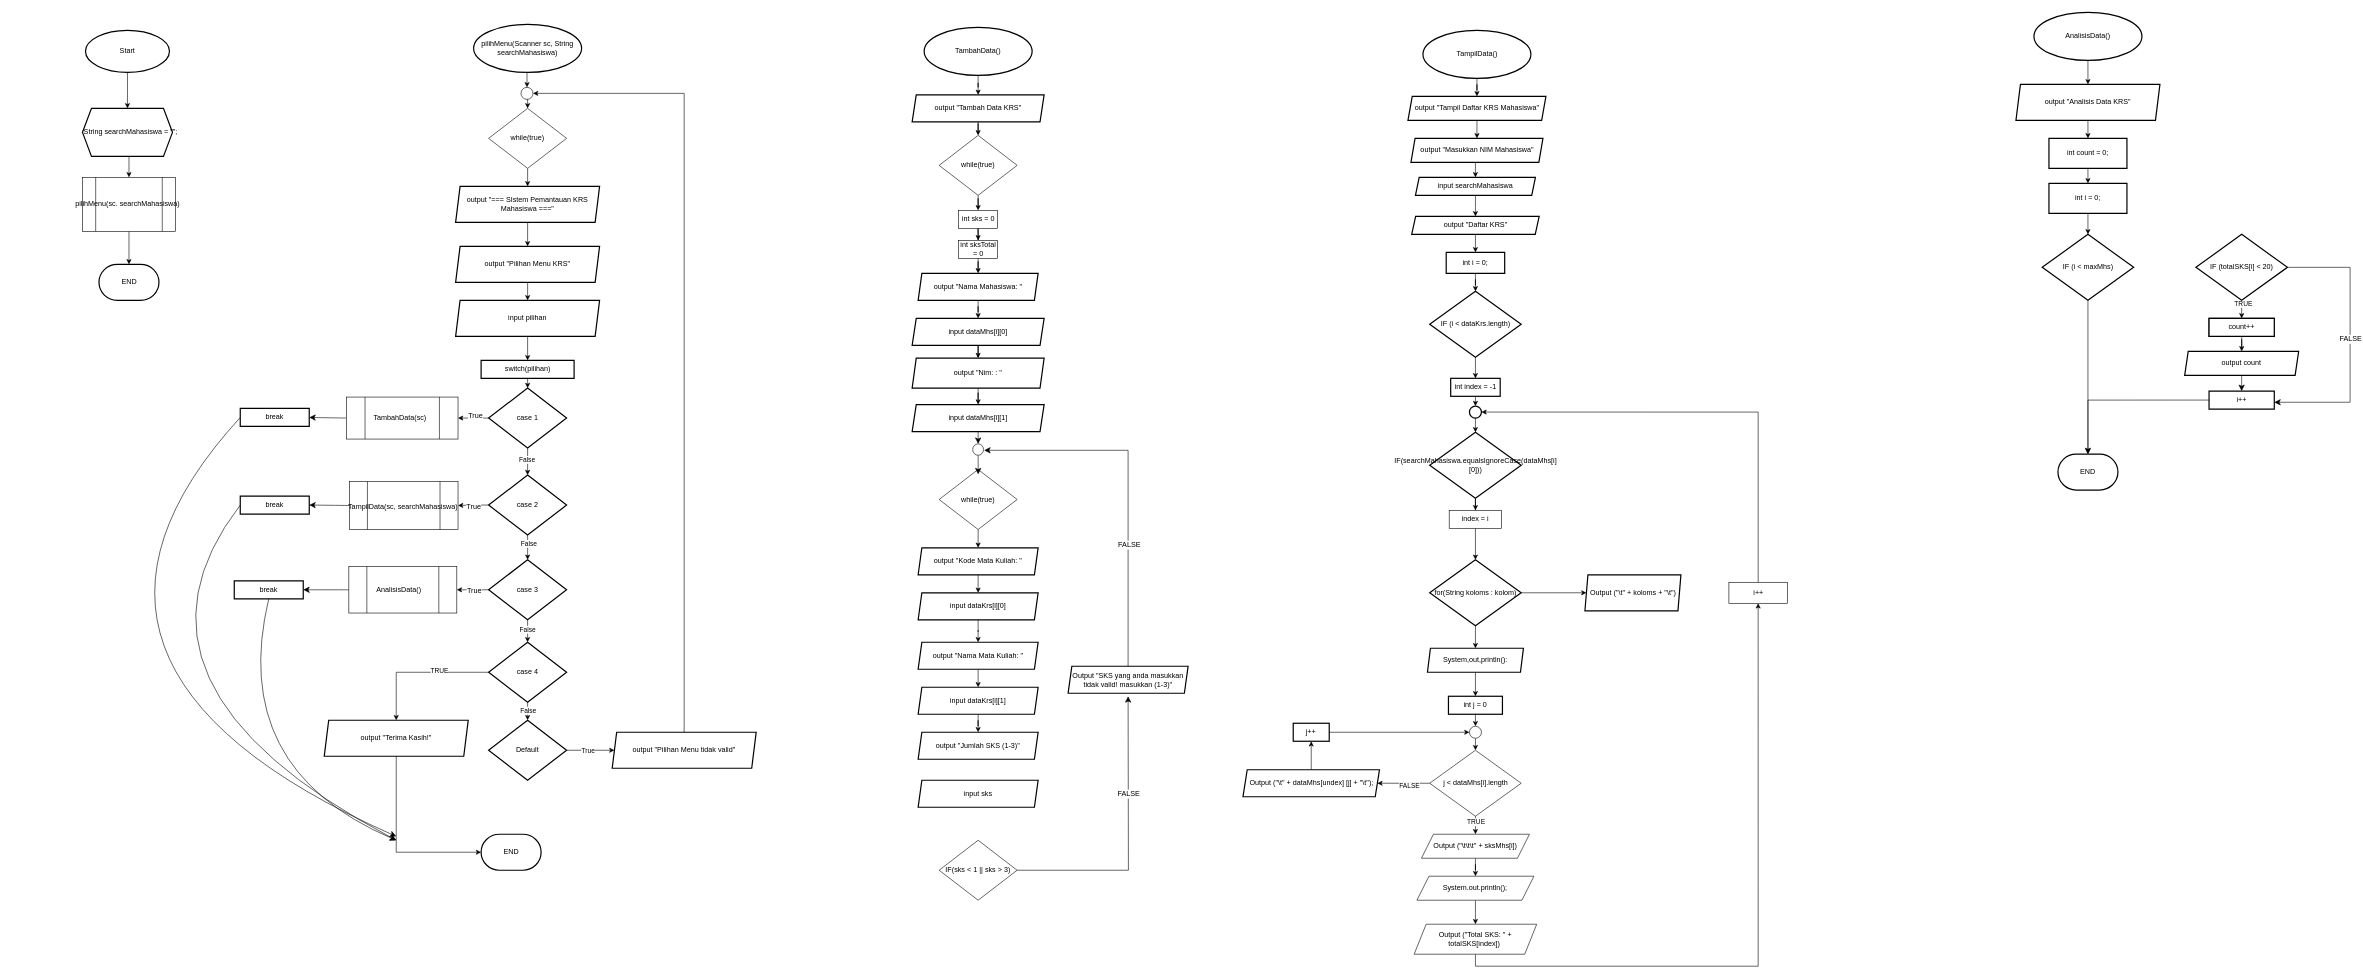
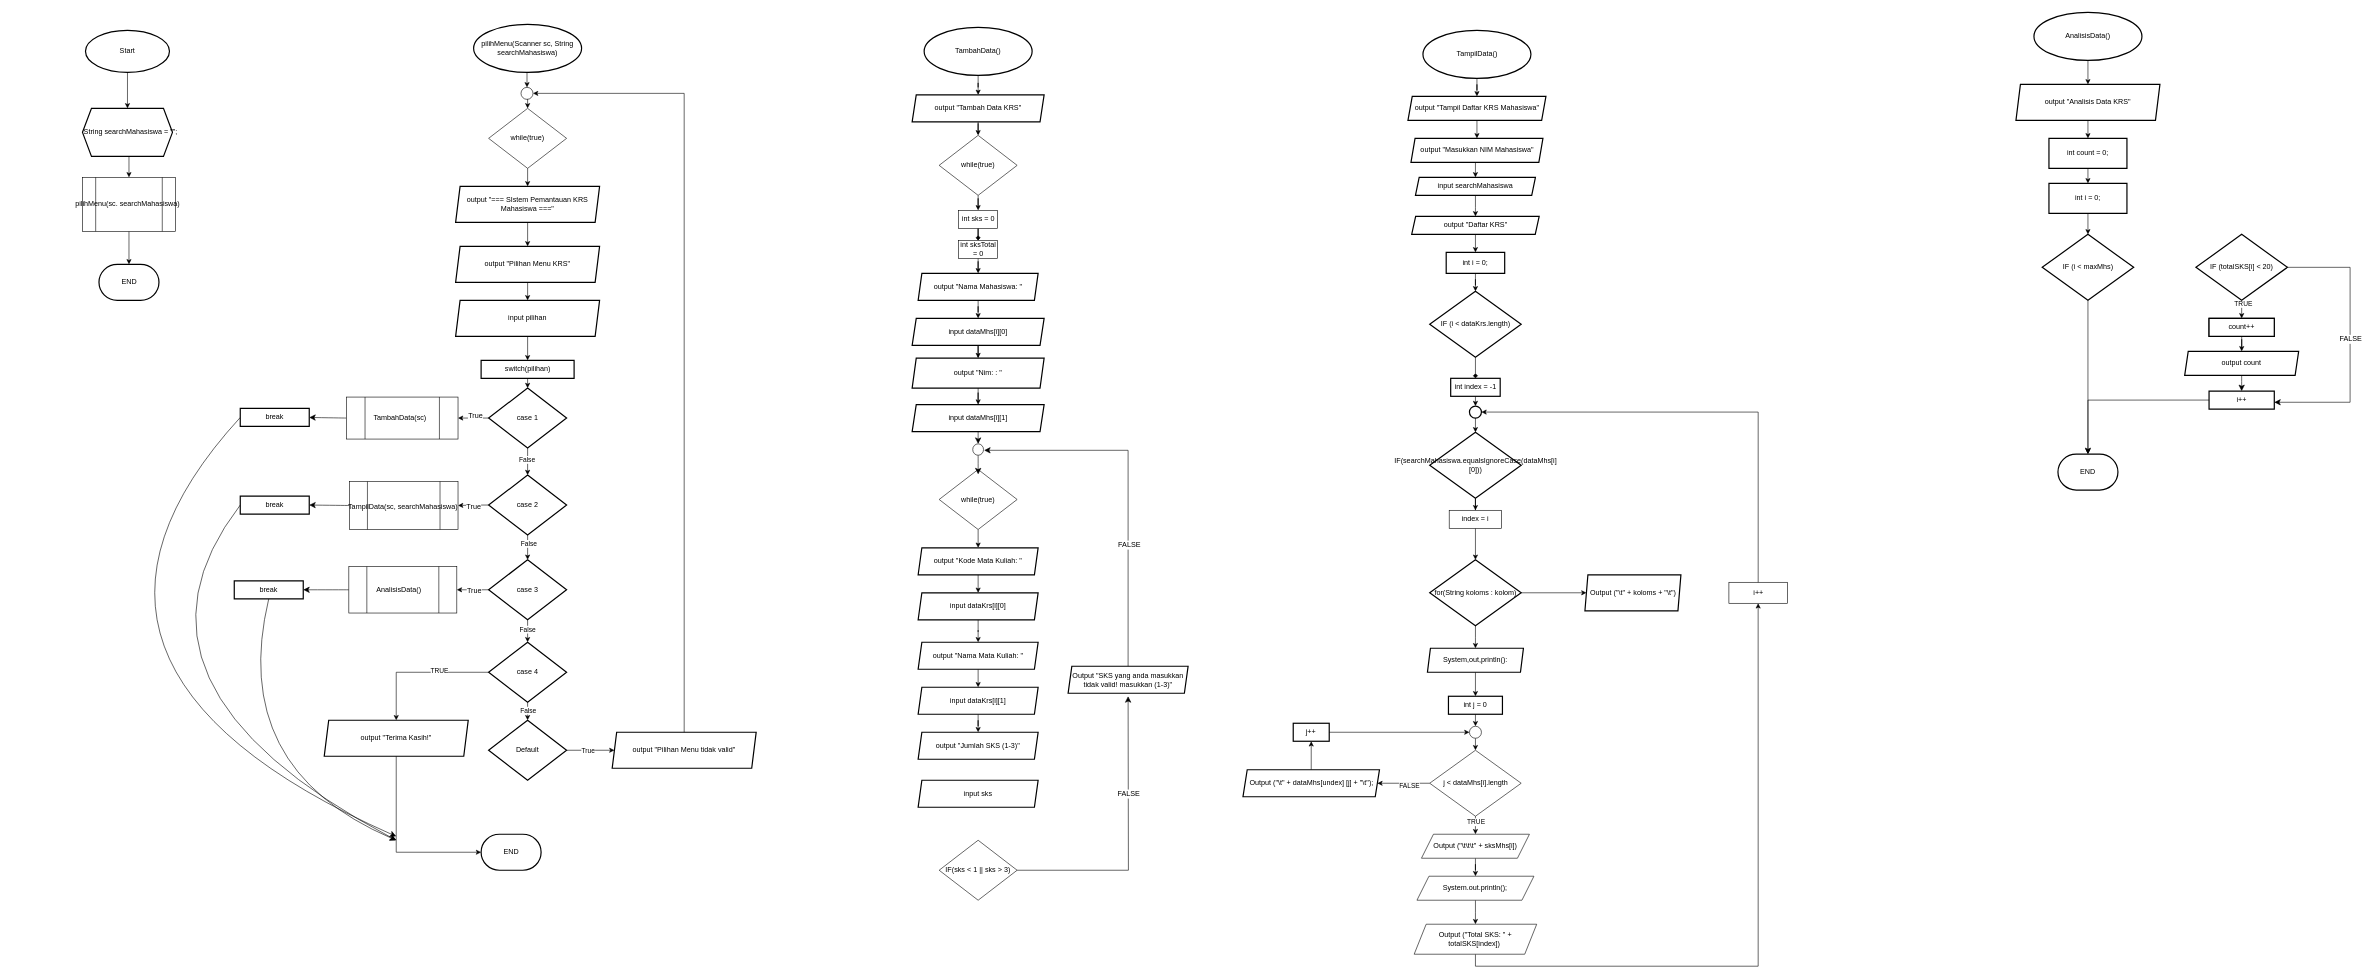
(978, 234) -> (978, 234)
(1476, 372) -> (1476, 372)
